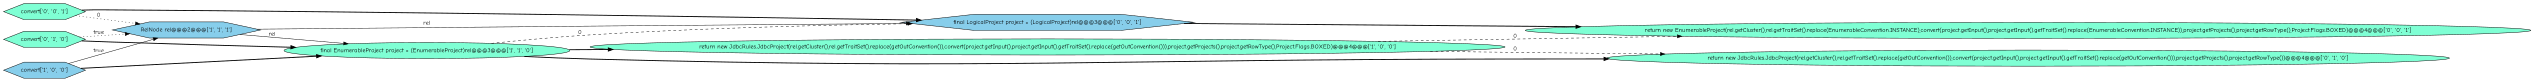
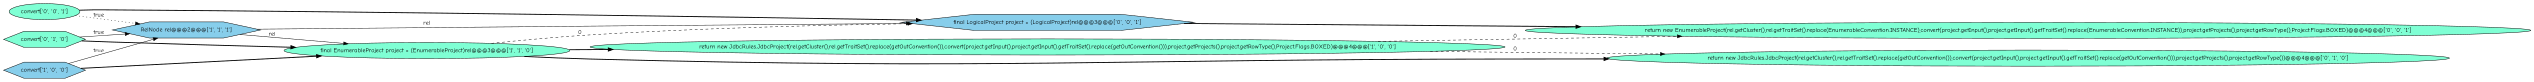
(45, 12) -> (45, 12)
(99, 15) -> (99, 15)
(102, 36) -> (102, 36)
